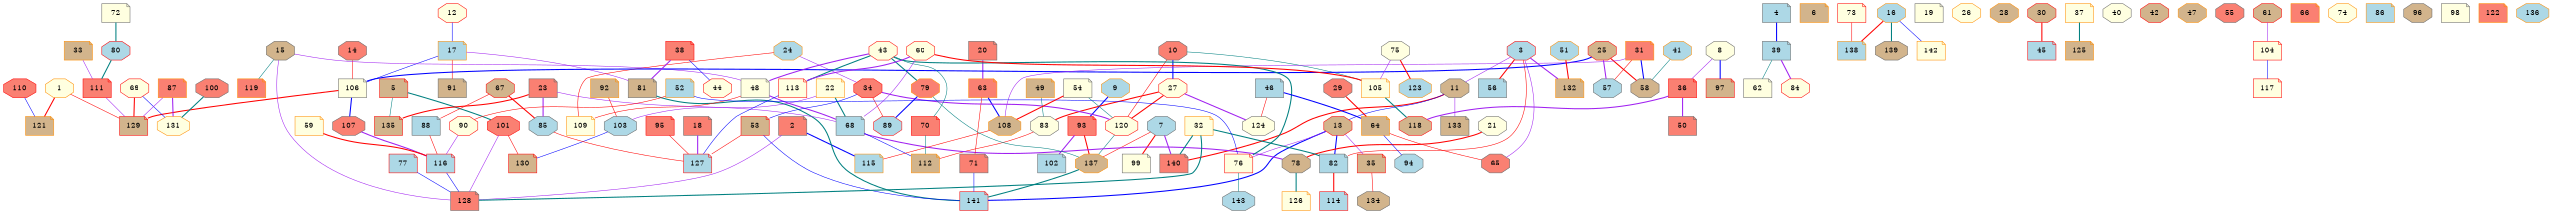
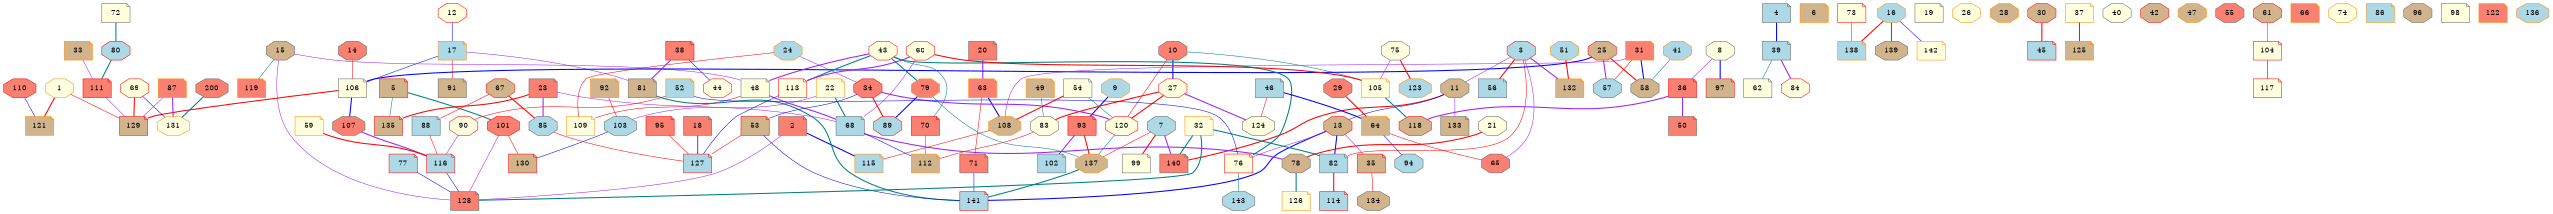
(212, 88) -> (212, 88)
(879, 109) -> (879, 109)
